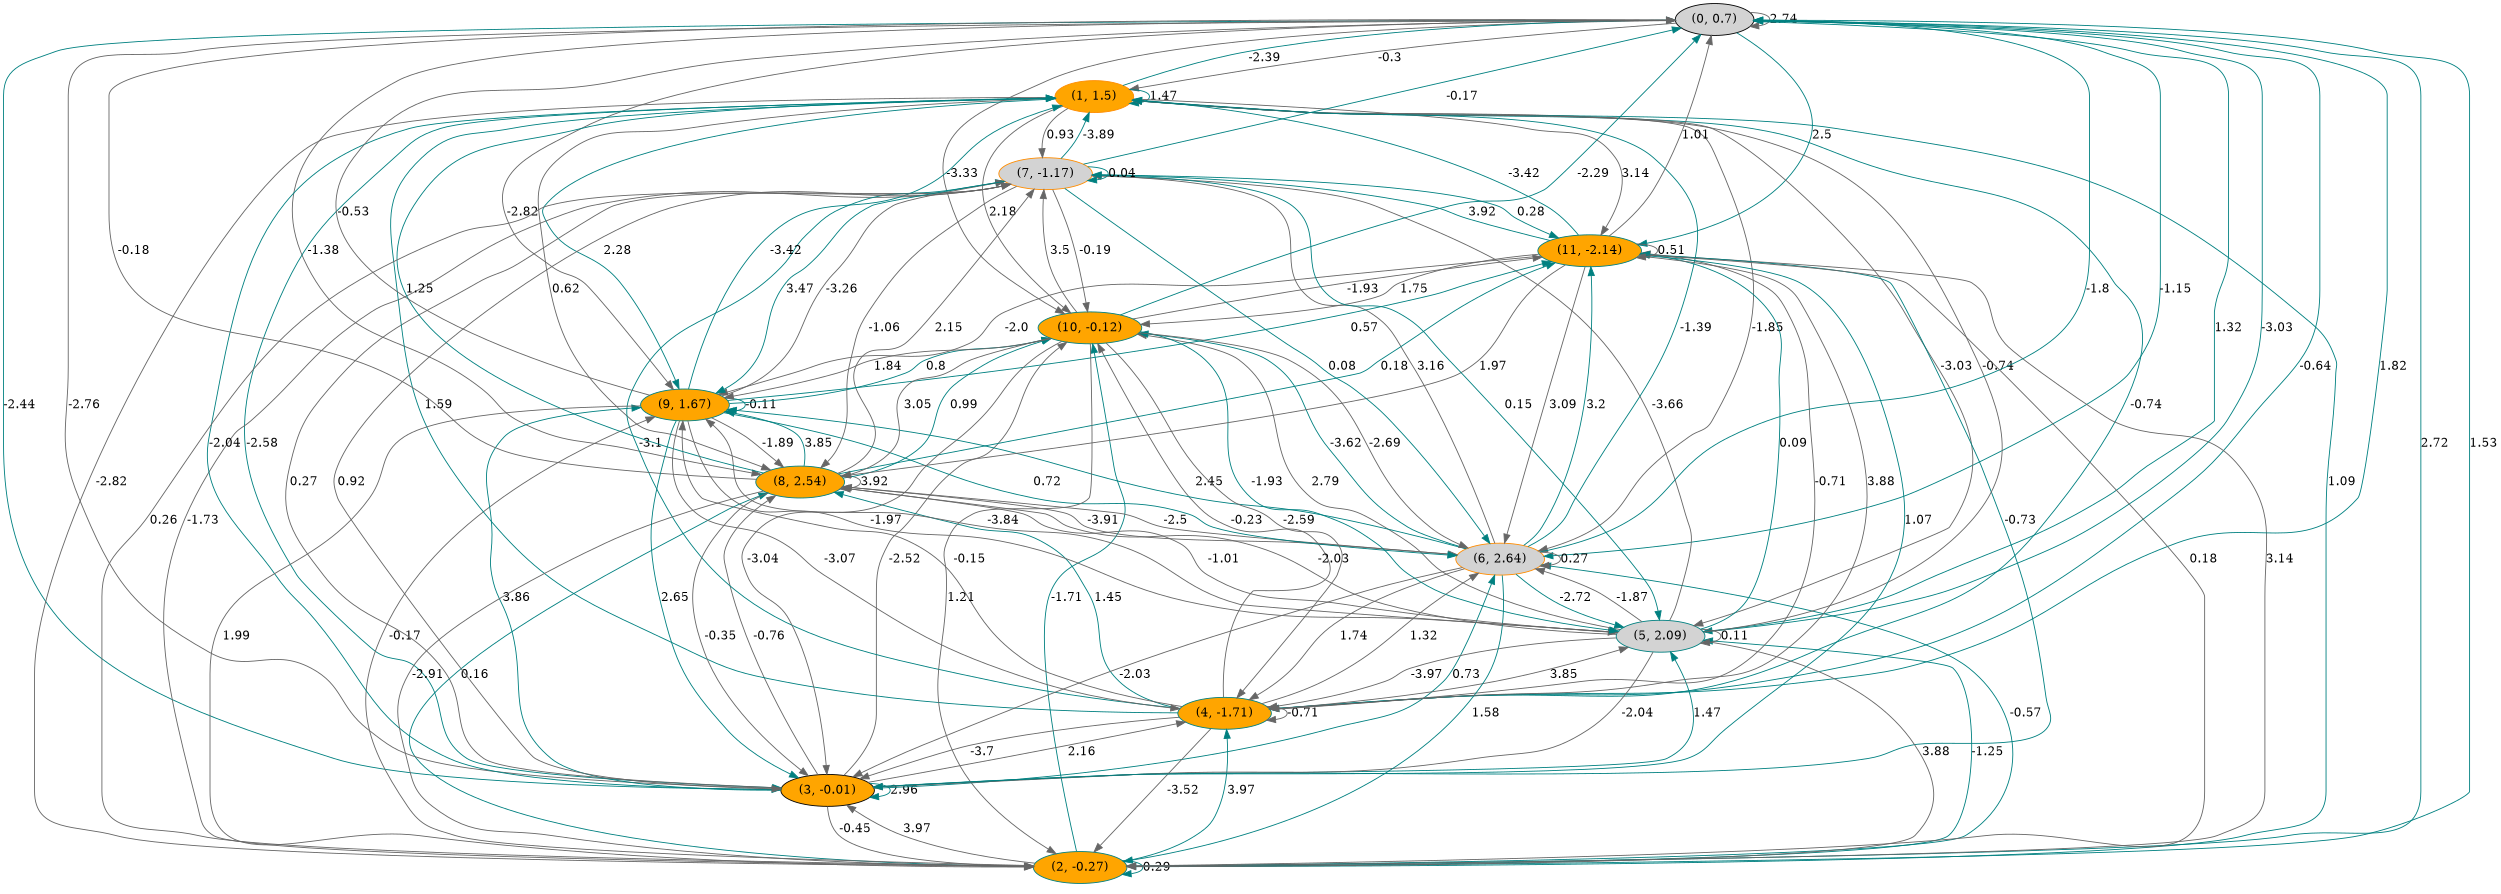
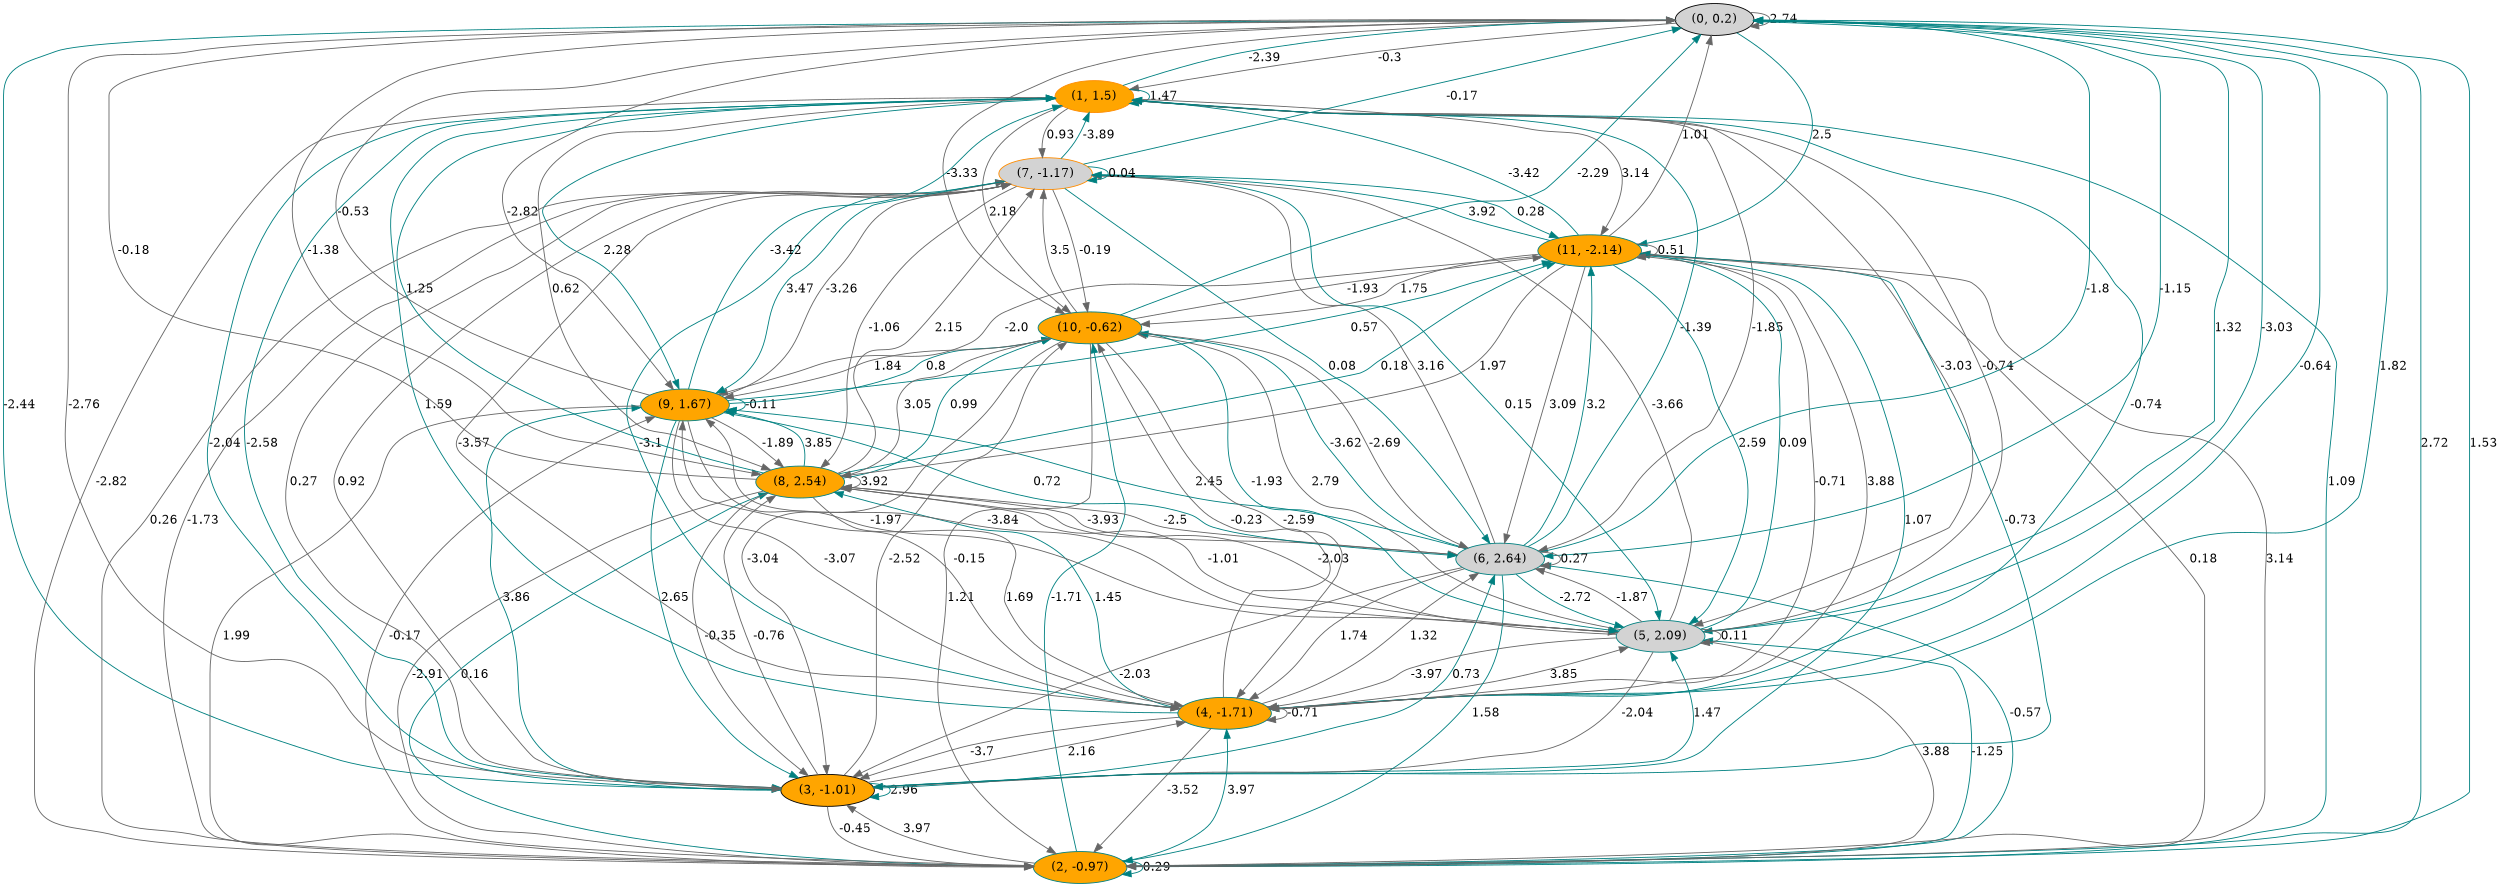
(1715, 19) -> (1715, 19)
(1090, 328) -> (1090, 328)
none -> (1729, 429)
none -> (505, 489)
(1104, 521) -> (1104, 521)
(1500, 559) -> (1500, 559)
none -> (1012, 569)
(828, 790) -> (828, 790)
(1080, 867) -> (1080, 867)
